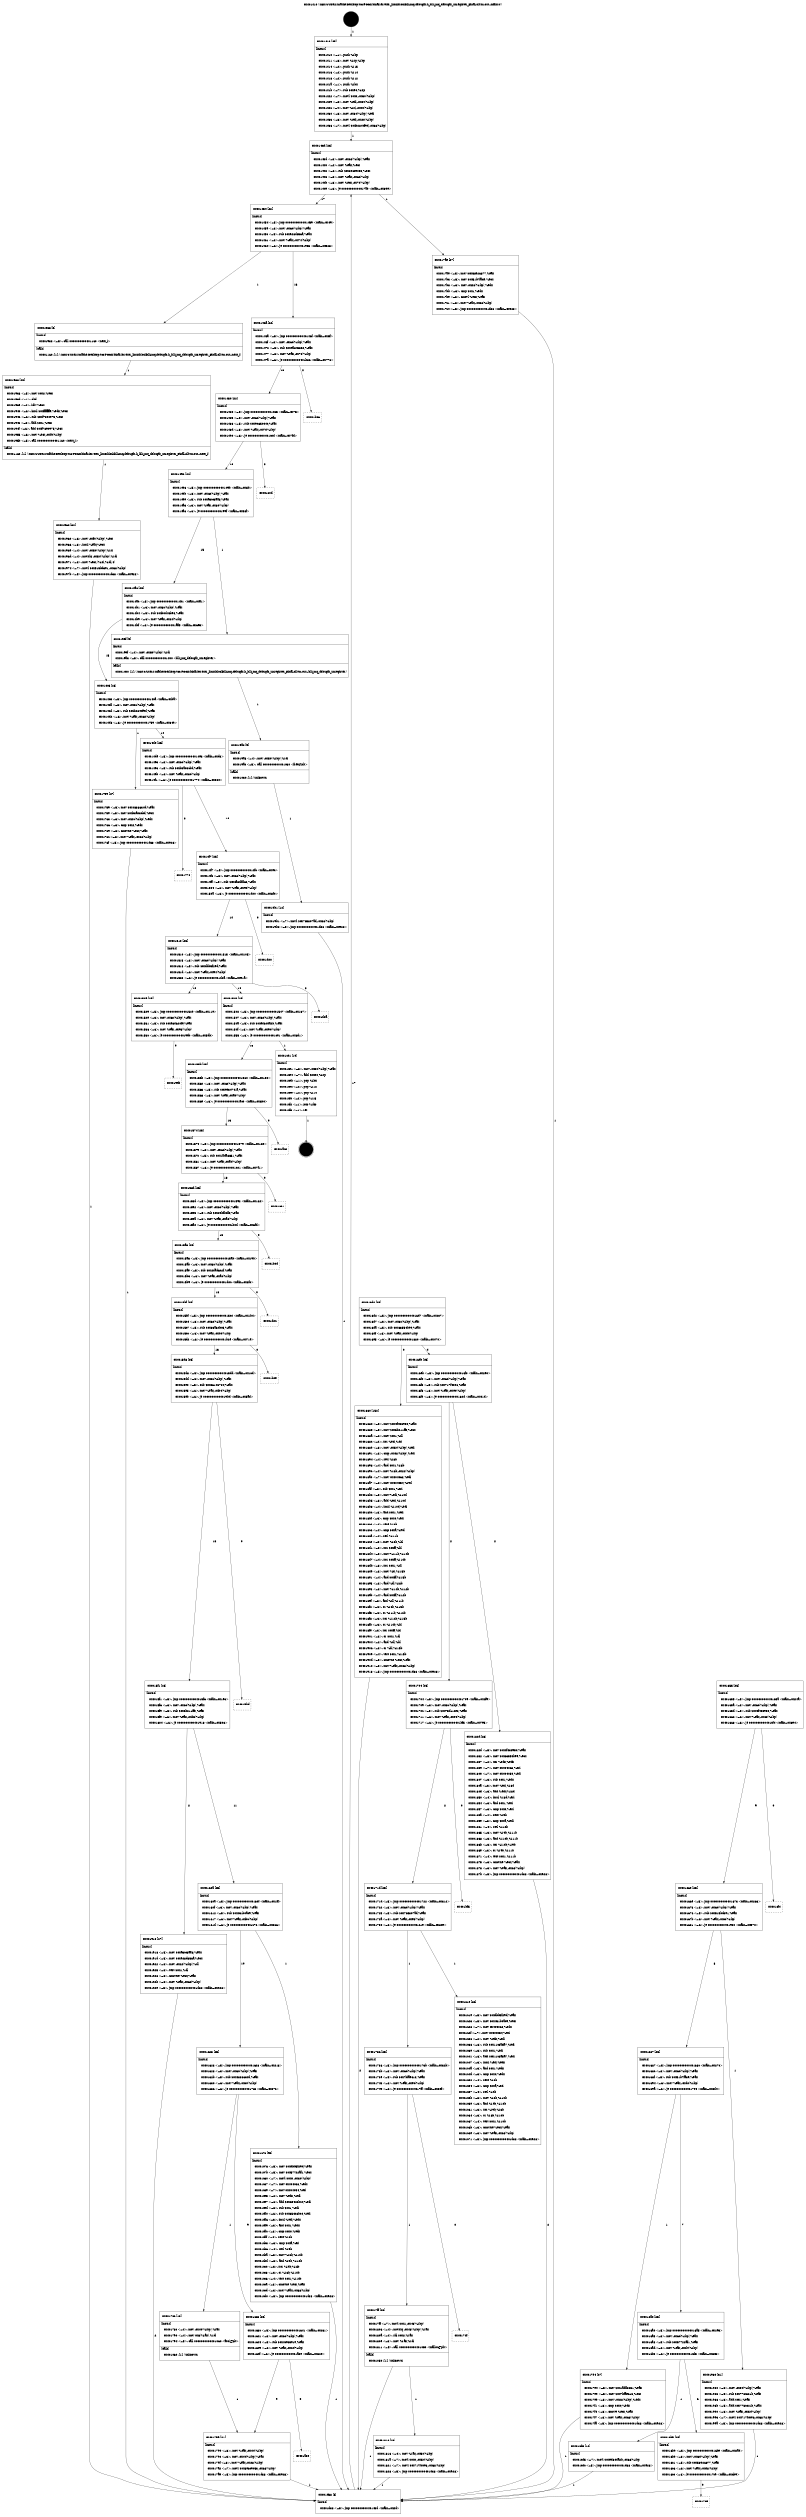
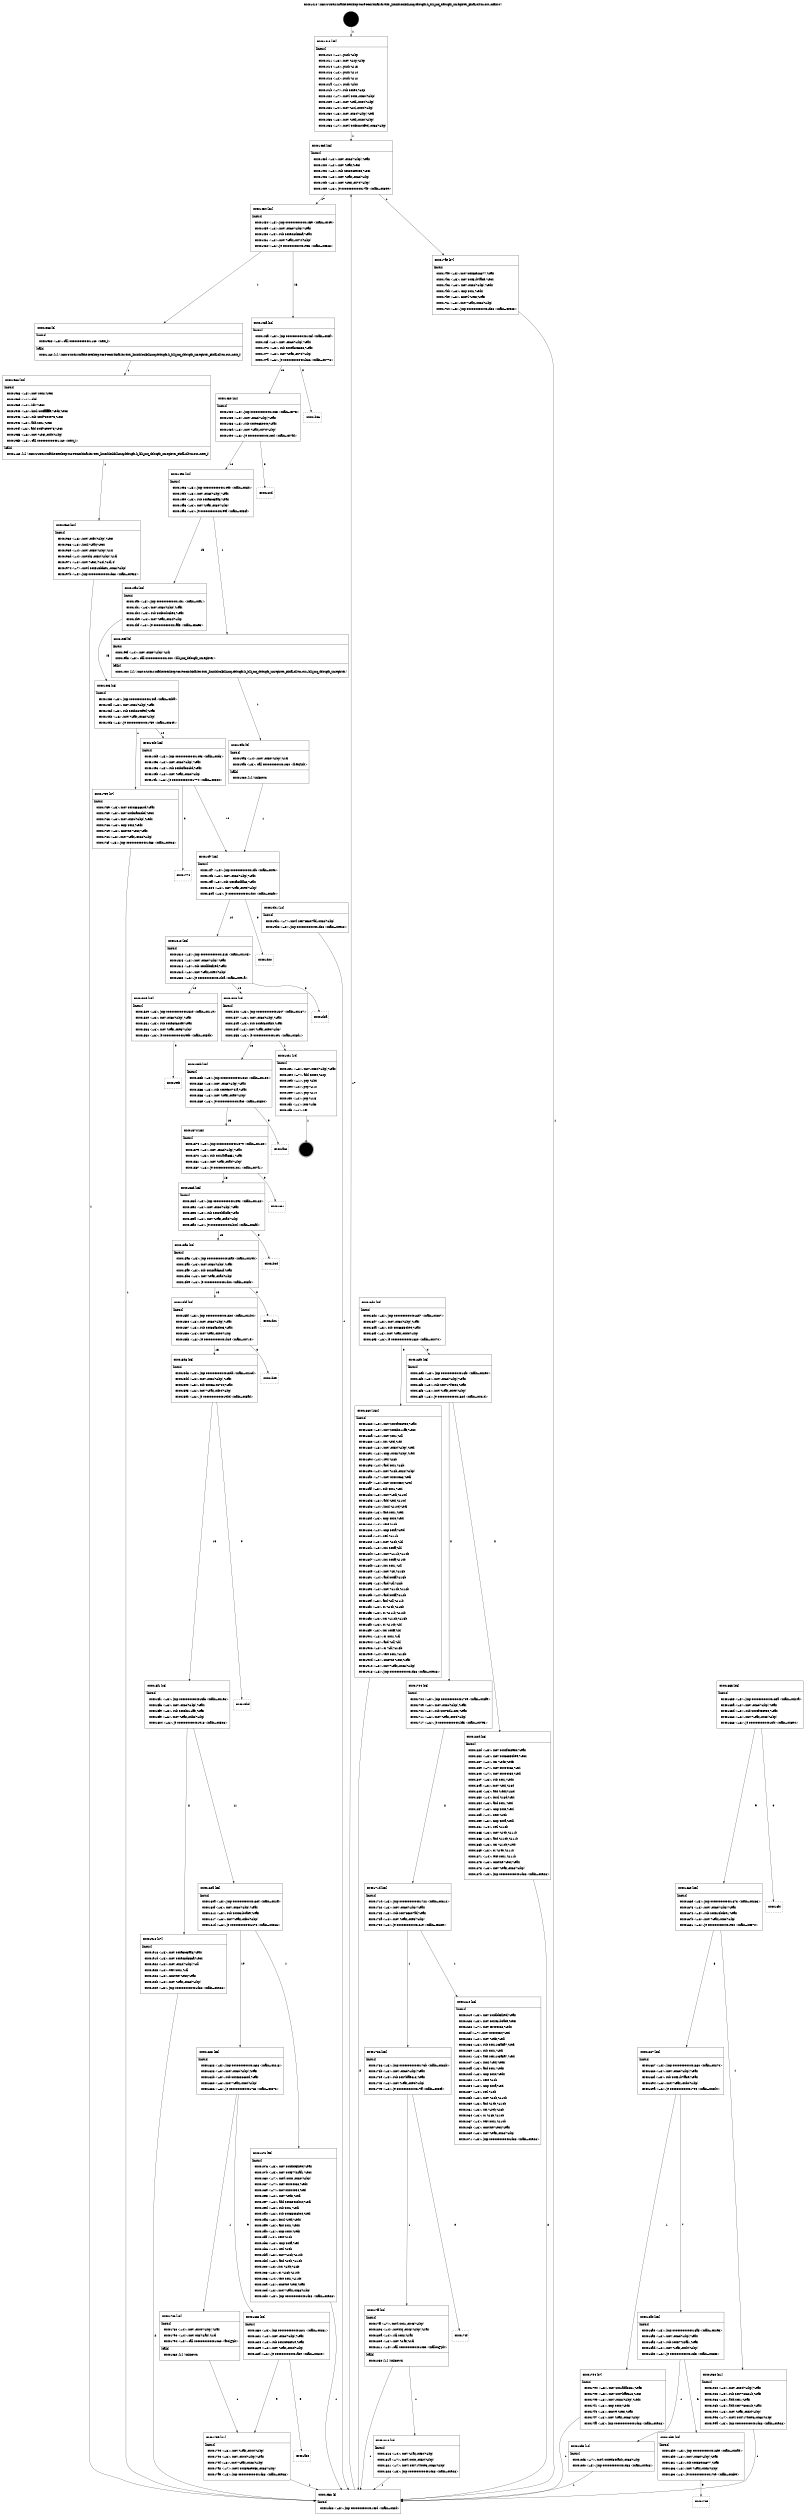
(287, 842) -> (254, 817)
(463, 1907) -> none
